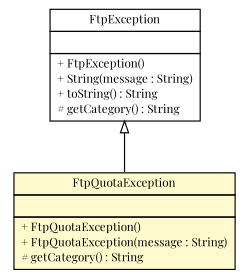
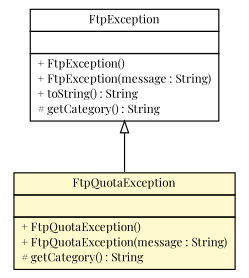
(125, 79) -> (125, 79)
